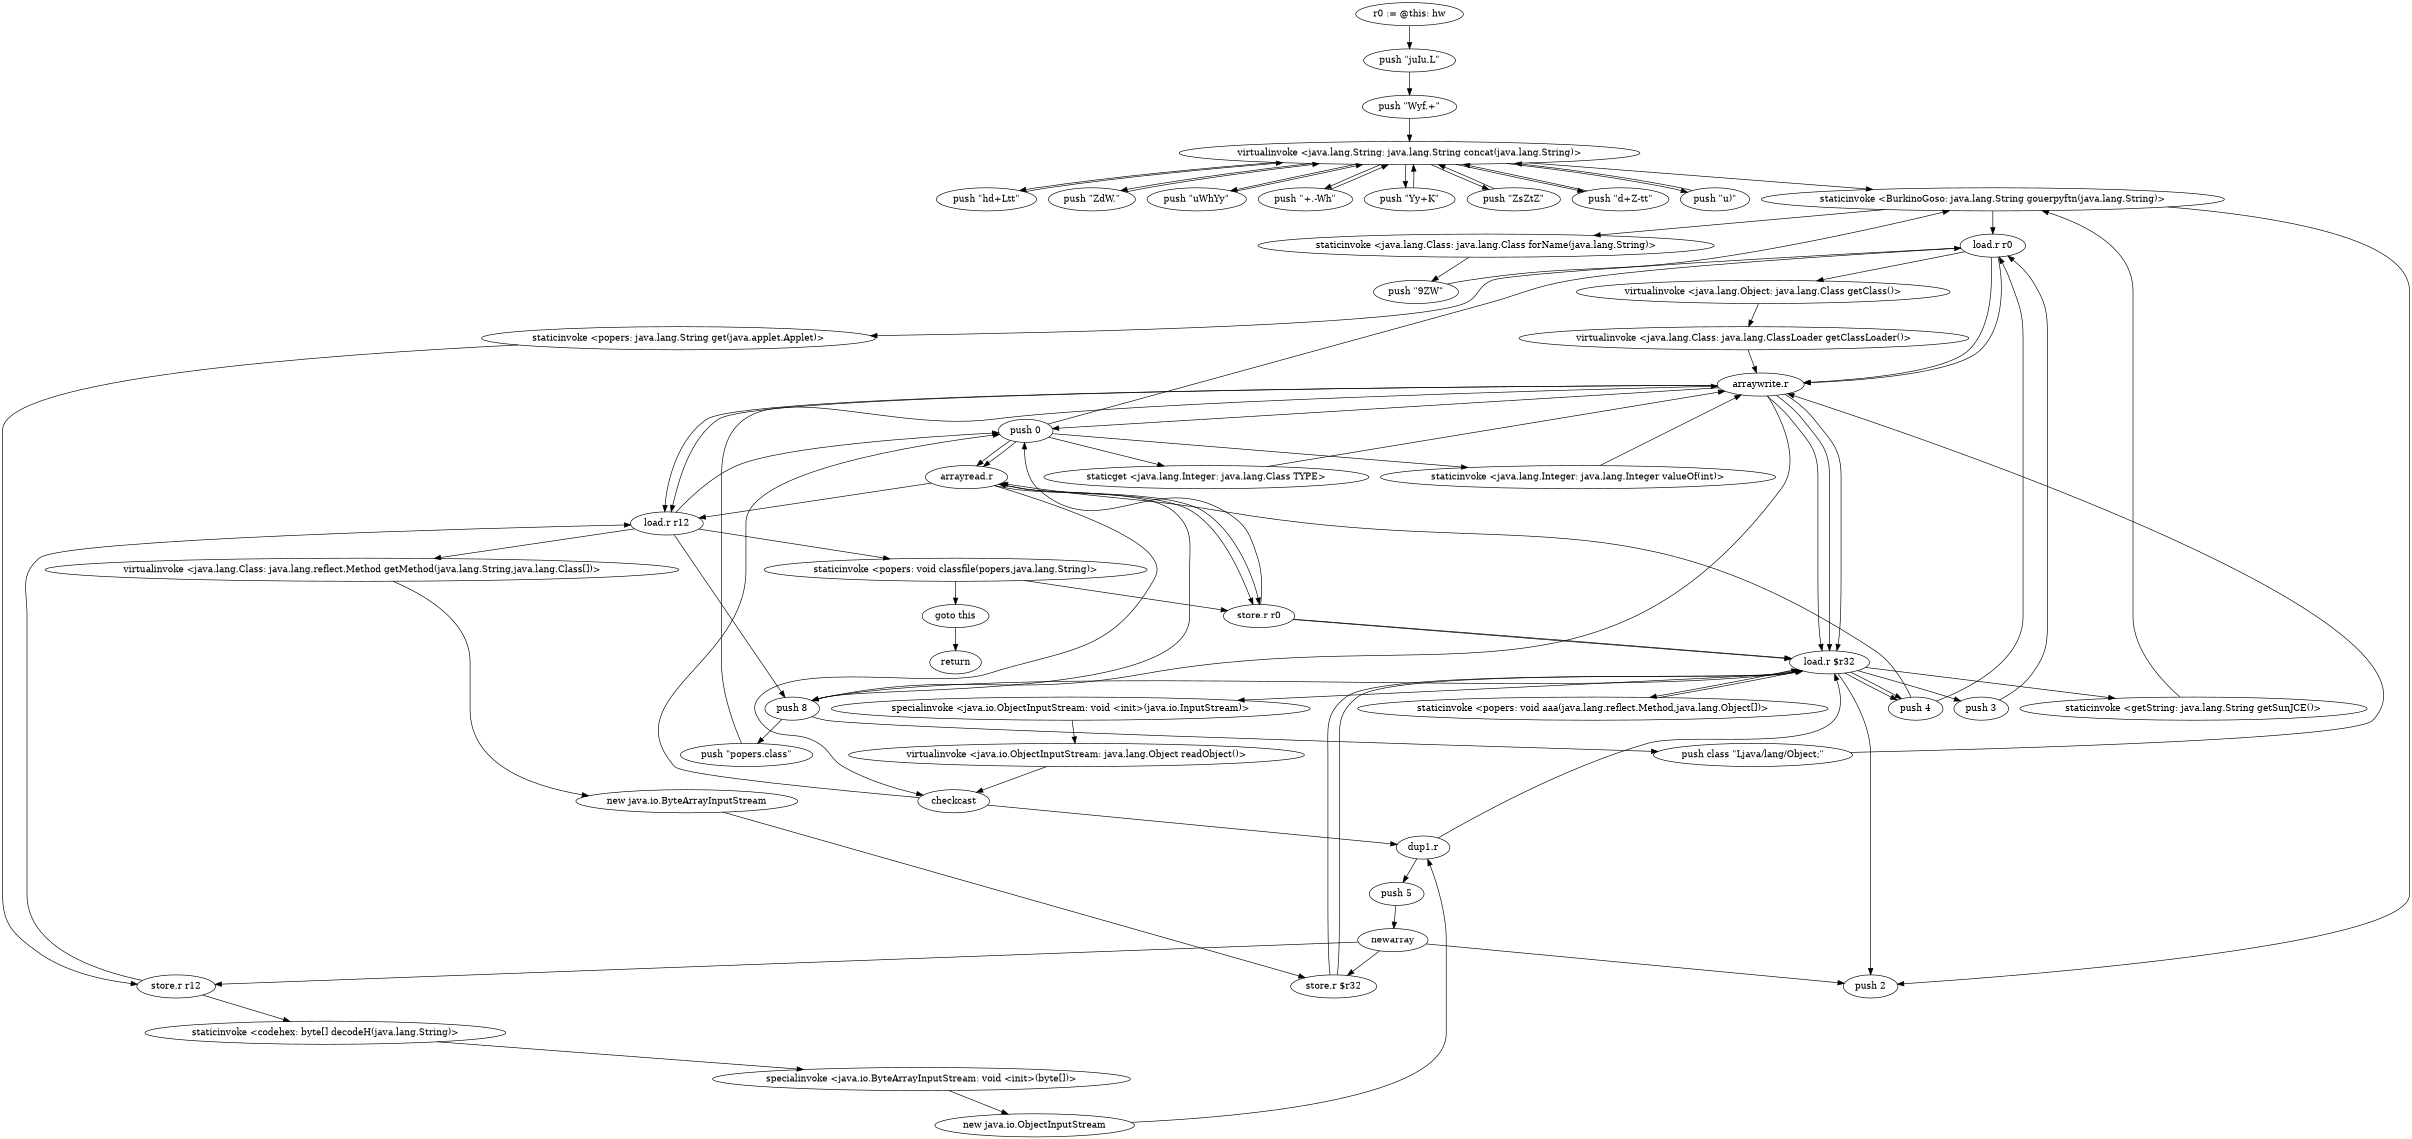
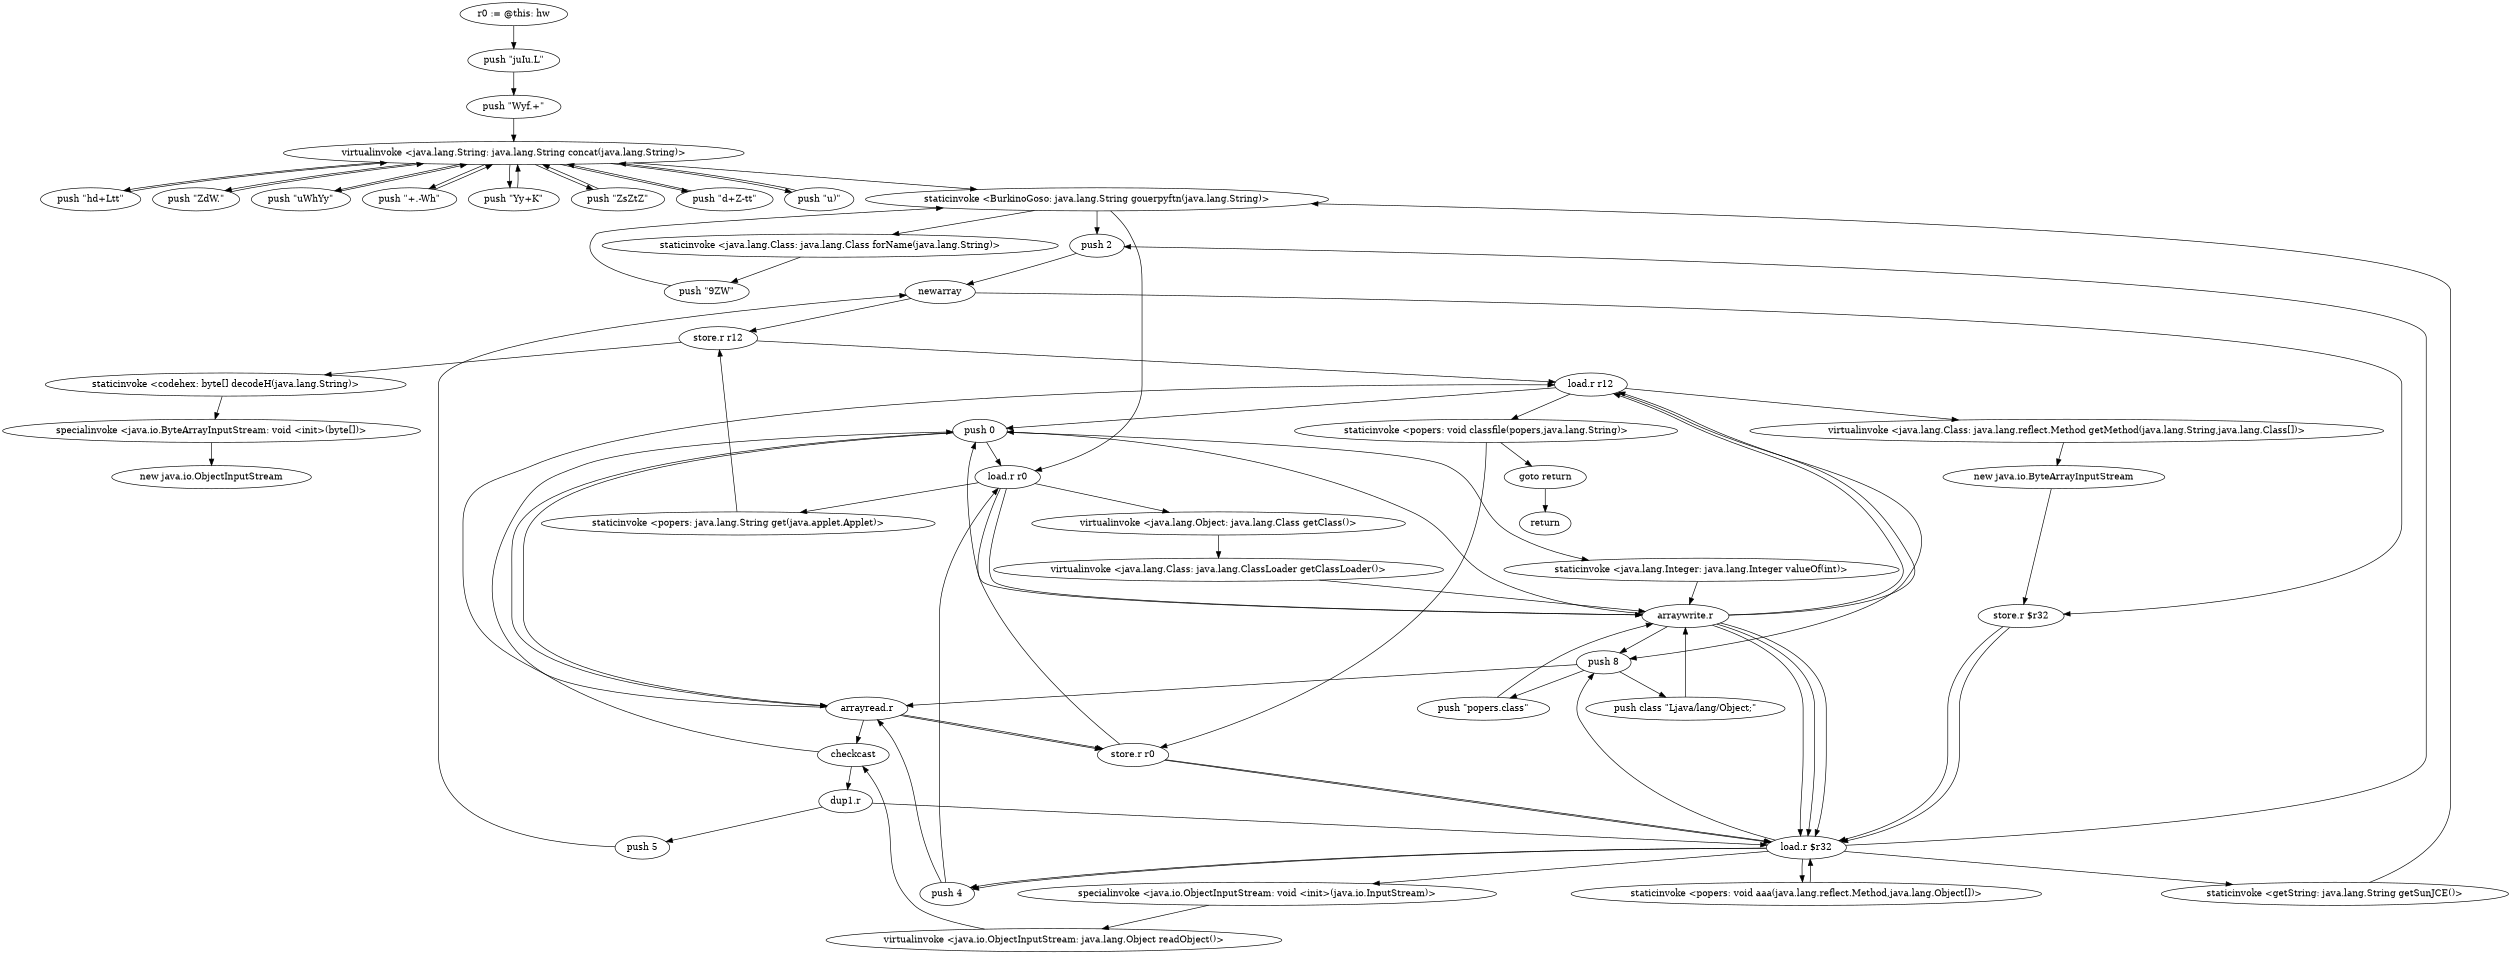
(1206, 477) -> none
(956, 616) -> (1545, 477)
(1981, 709) -> none
(1632, 963) -> (1025, 269)
(1384, 1086) -> none
